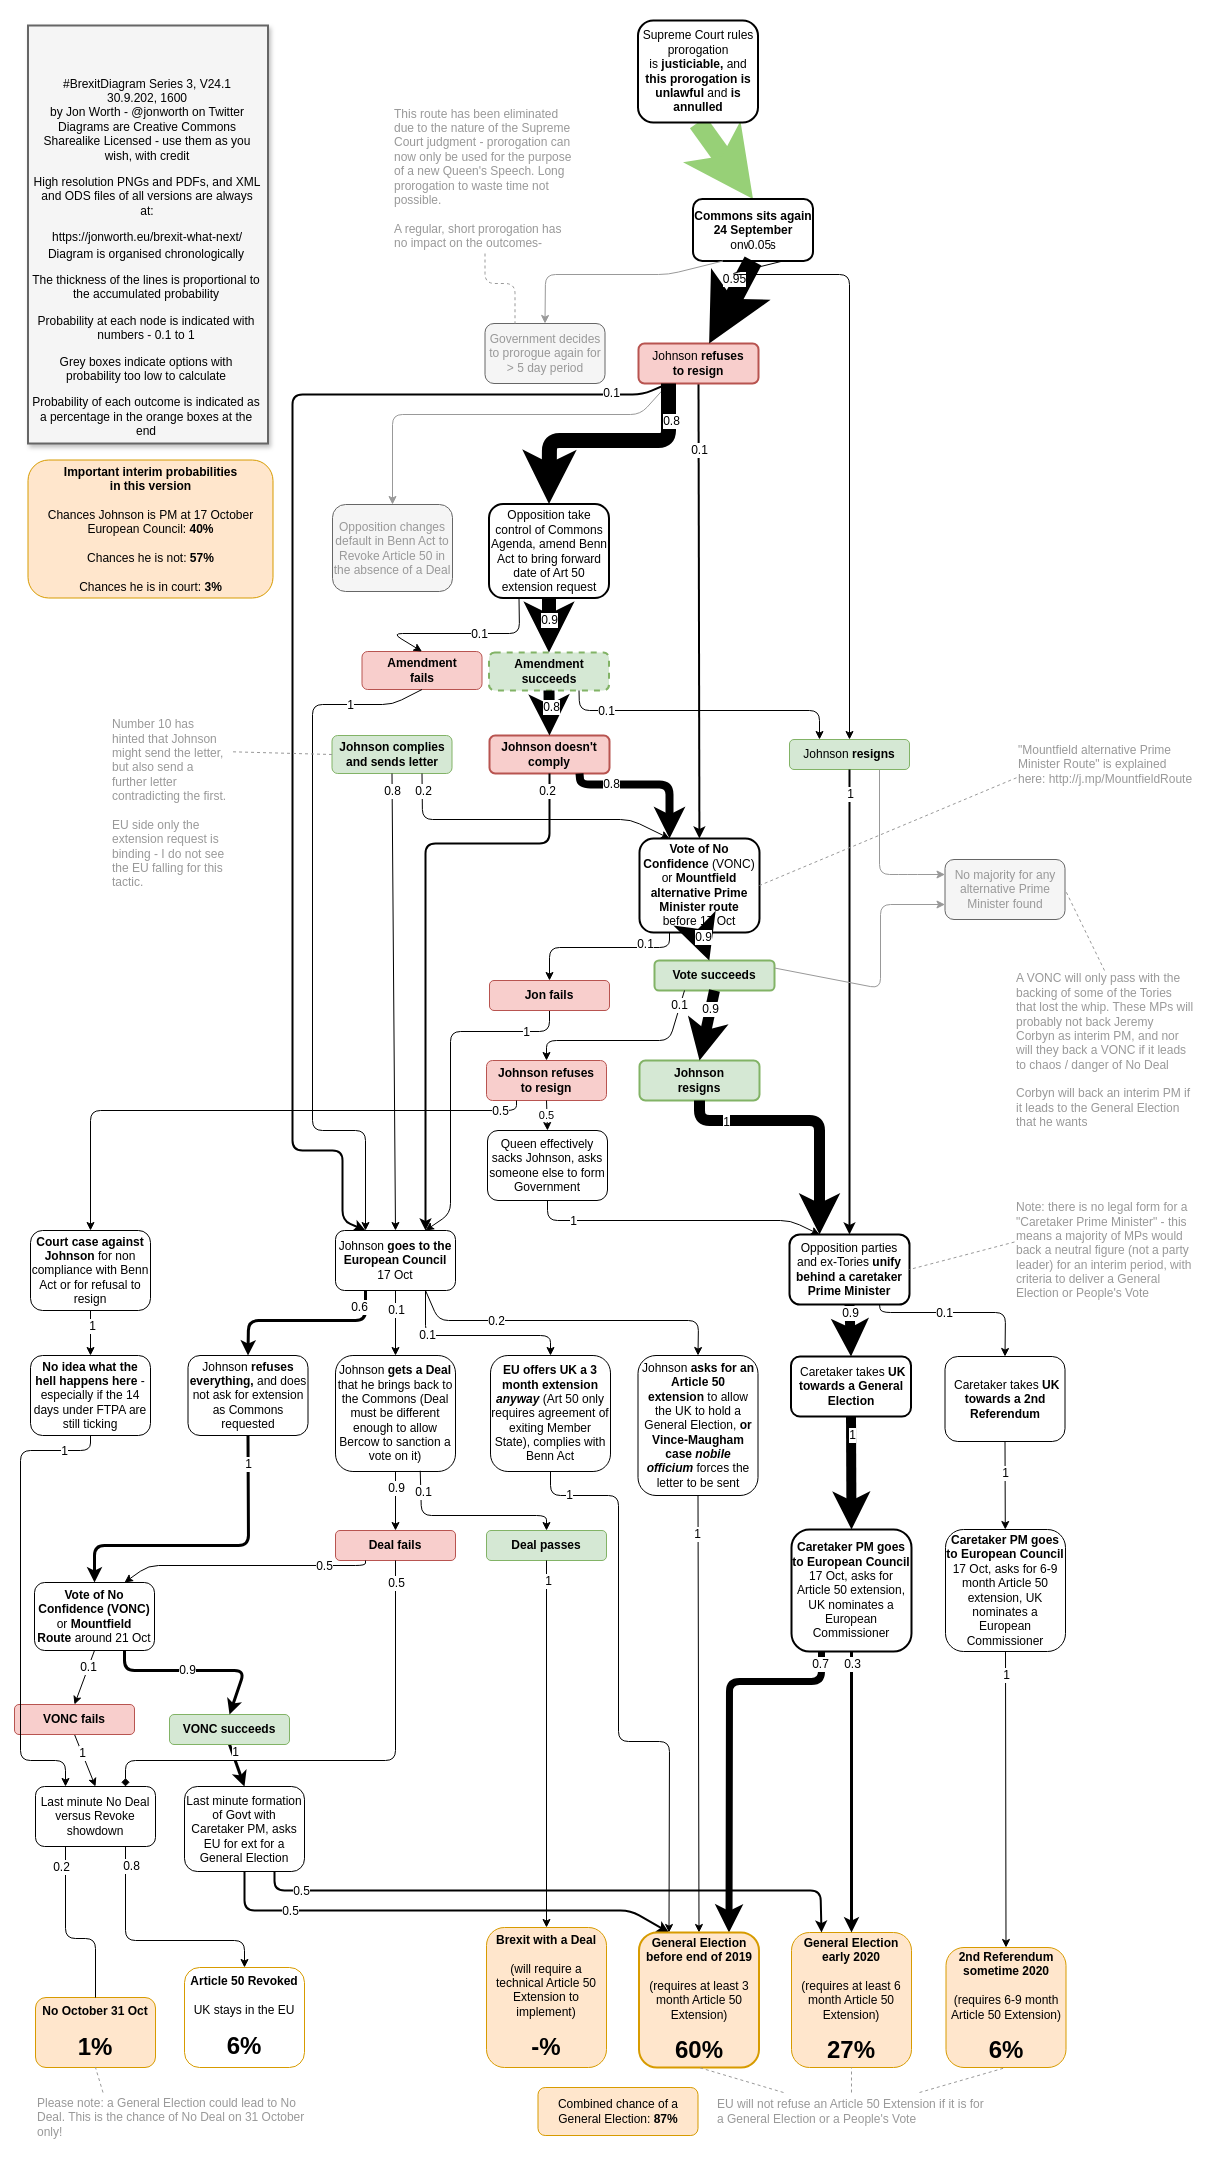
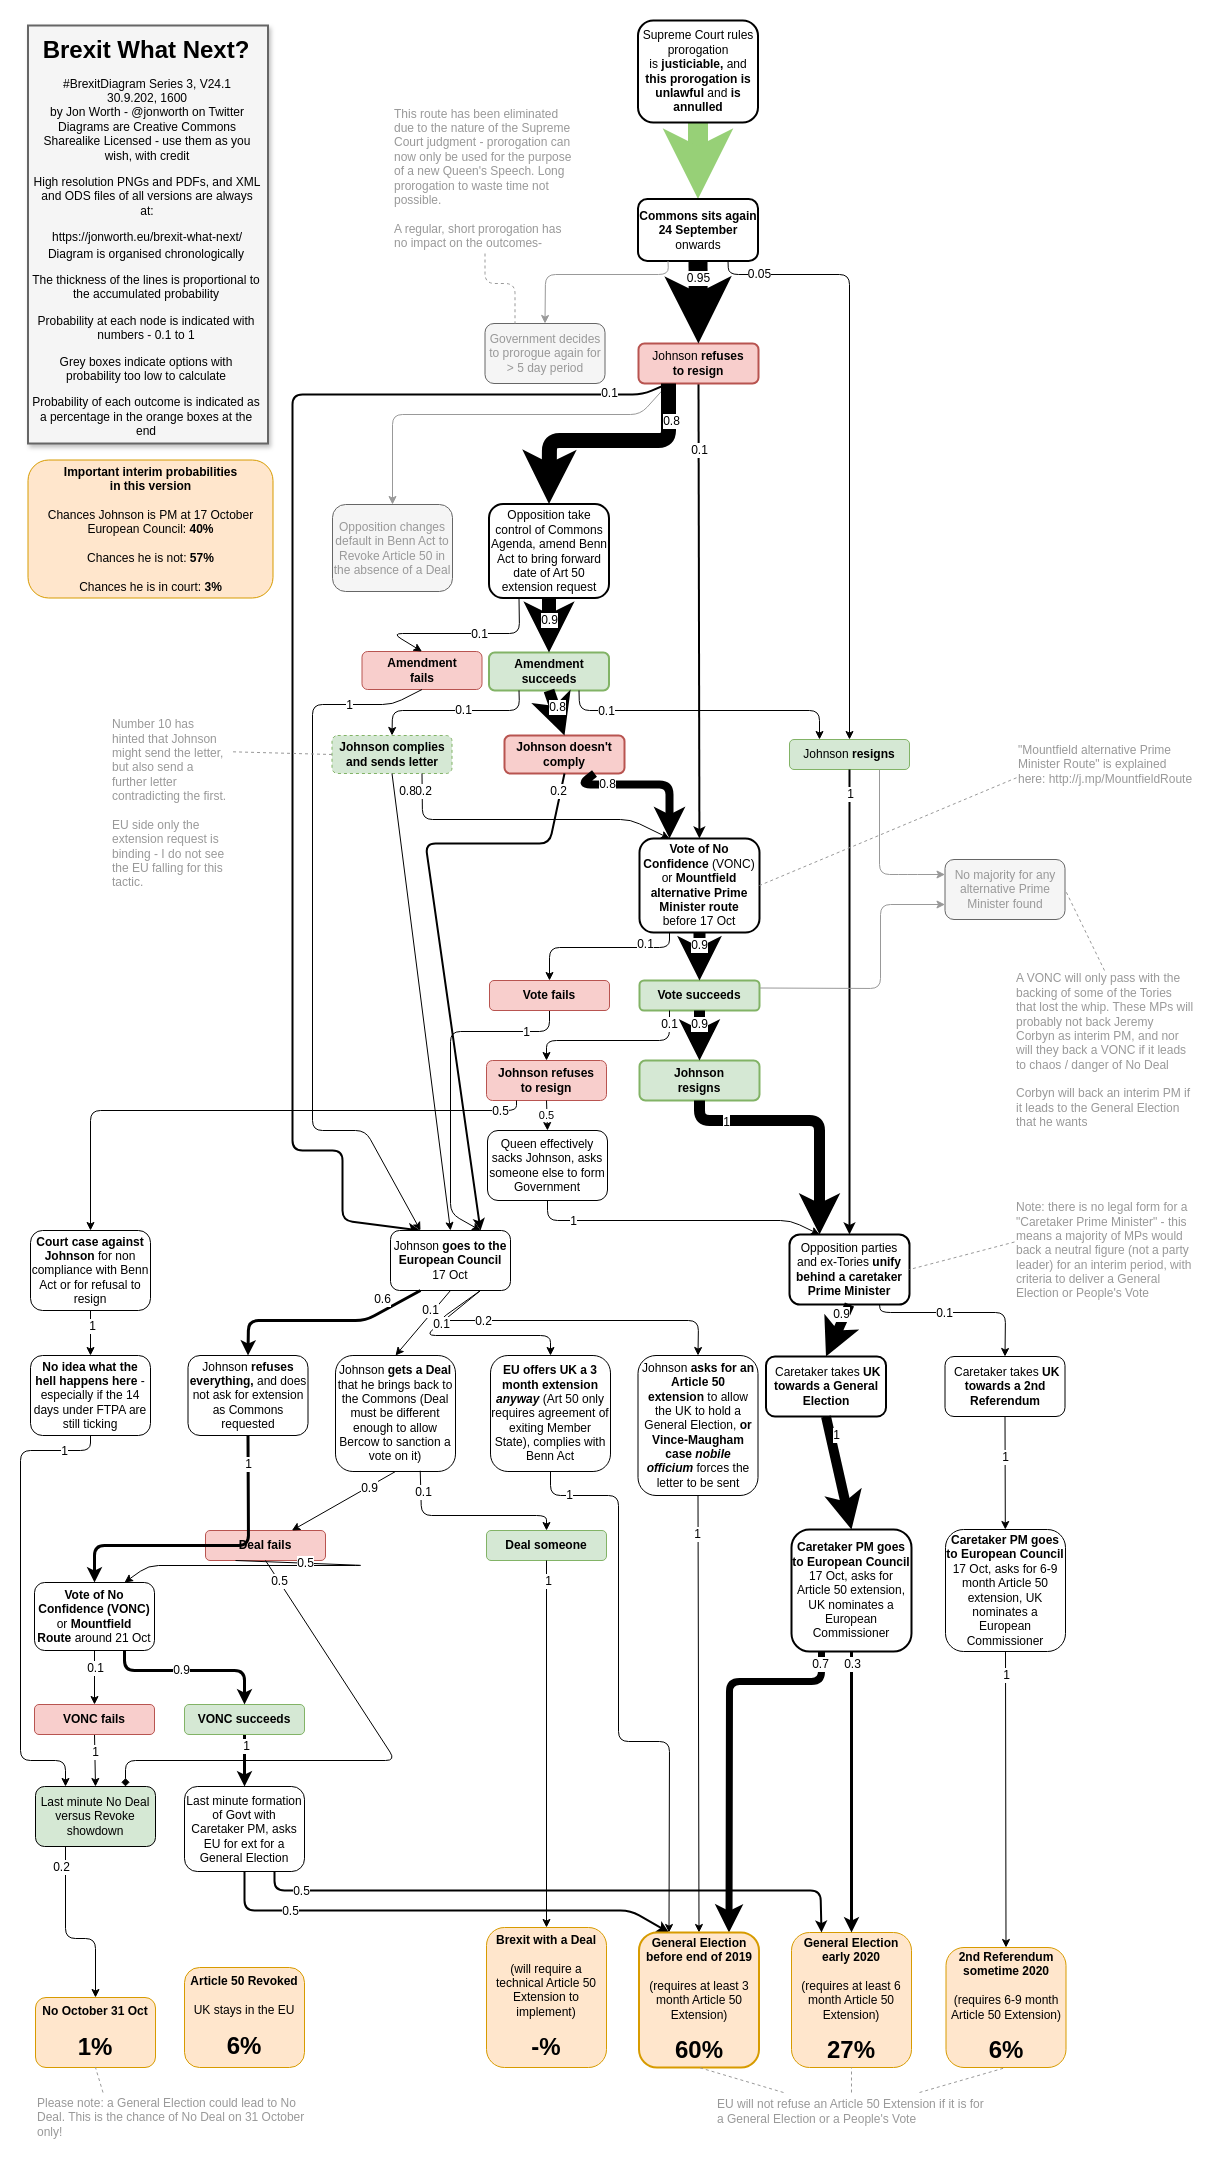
none -> (146, 50)
(753, 230) -> (698, 230)
(549, 672) -> (549, 672)
none -> (457, 711)
(392, 755) -> (392, 755)
(550, 755) -> (565, 755)
(715, 976) -> (700, 996)
(550, 996) -> (550, 996)
(396, 1261) -> (451, 1261)
(851, 1387) -> (826, 1387)
(1005, 1399) -> (1005, 1387)
(396, 1546) -> (266, 1546)
(547, 1546) -> (547, 1546)
(75, 1720) -> (95, 1720)
(230, 1730) -> (245, 1720)
(96, 1817) -> (96, 1817)
(148, 1941) -> none
(96, 1992) -> (96, 1989)
(245, 2018) -> (245, 2018)
(618, 2112) -> none
